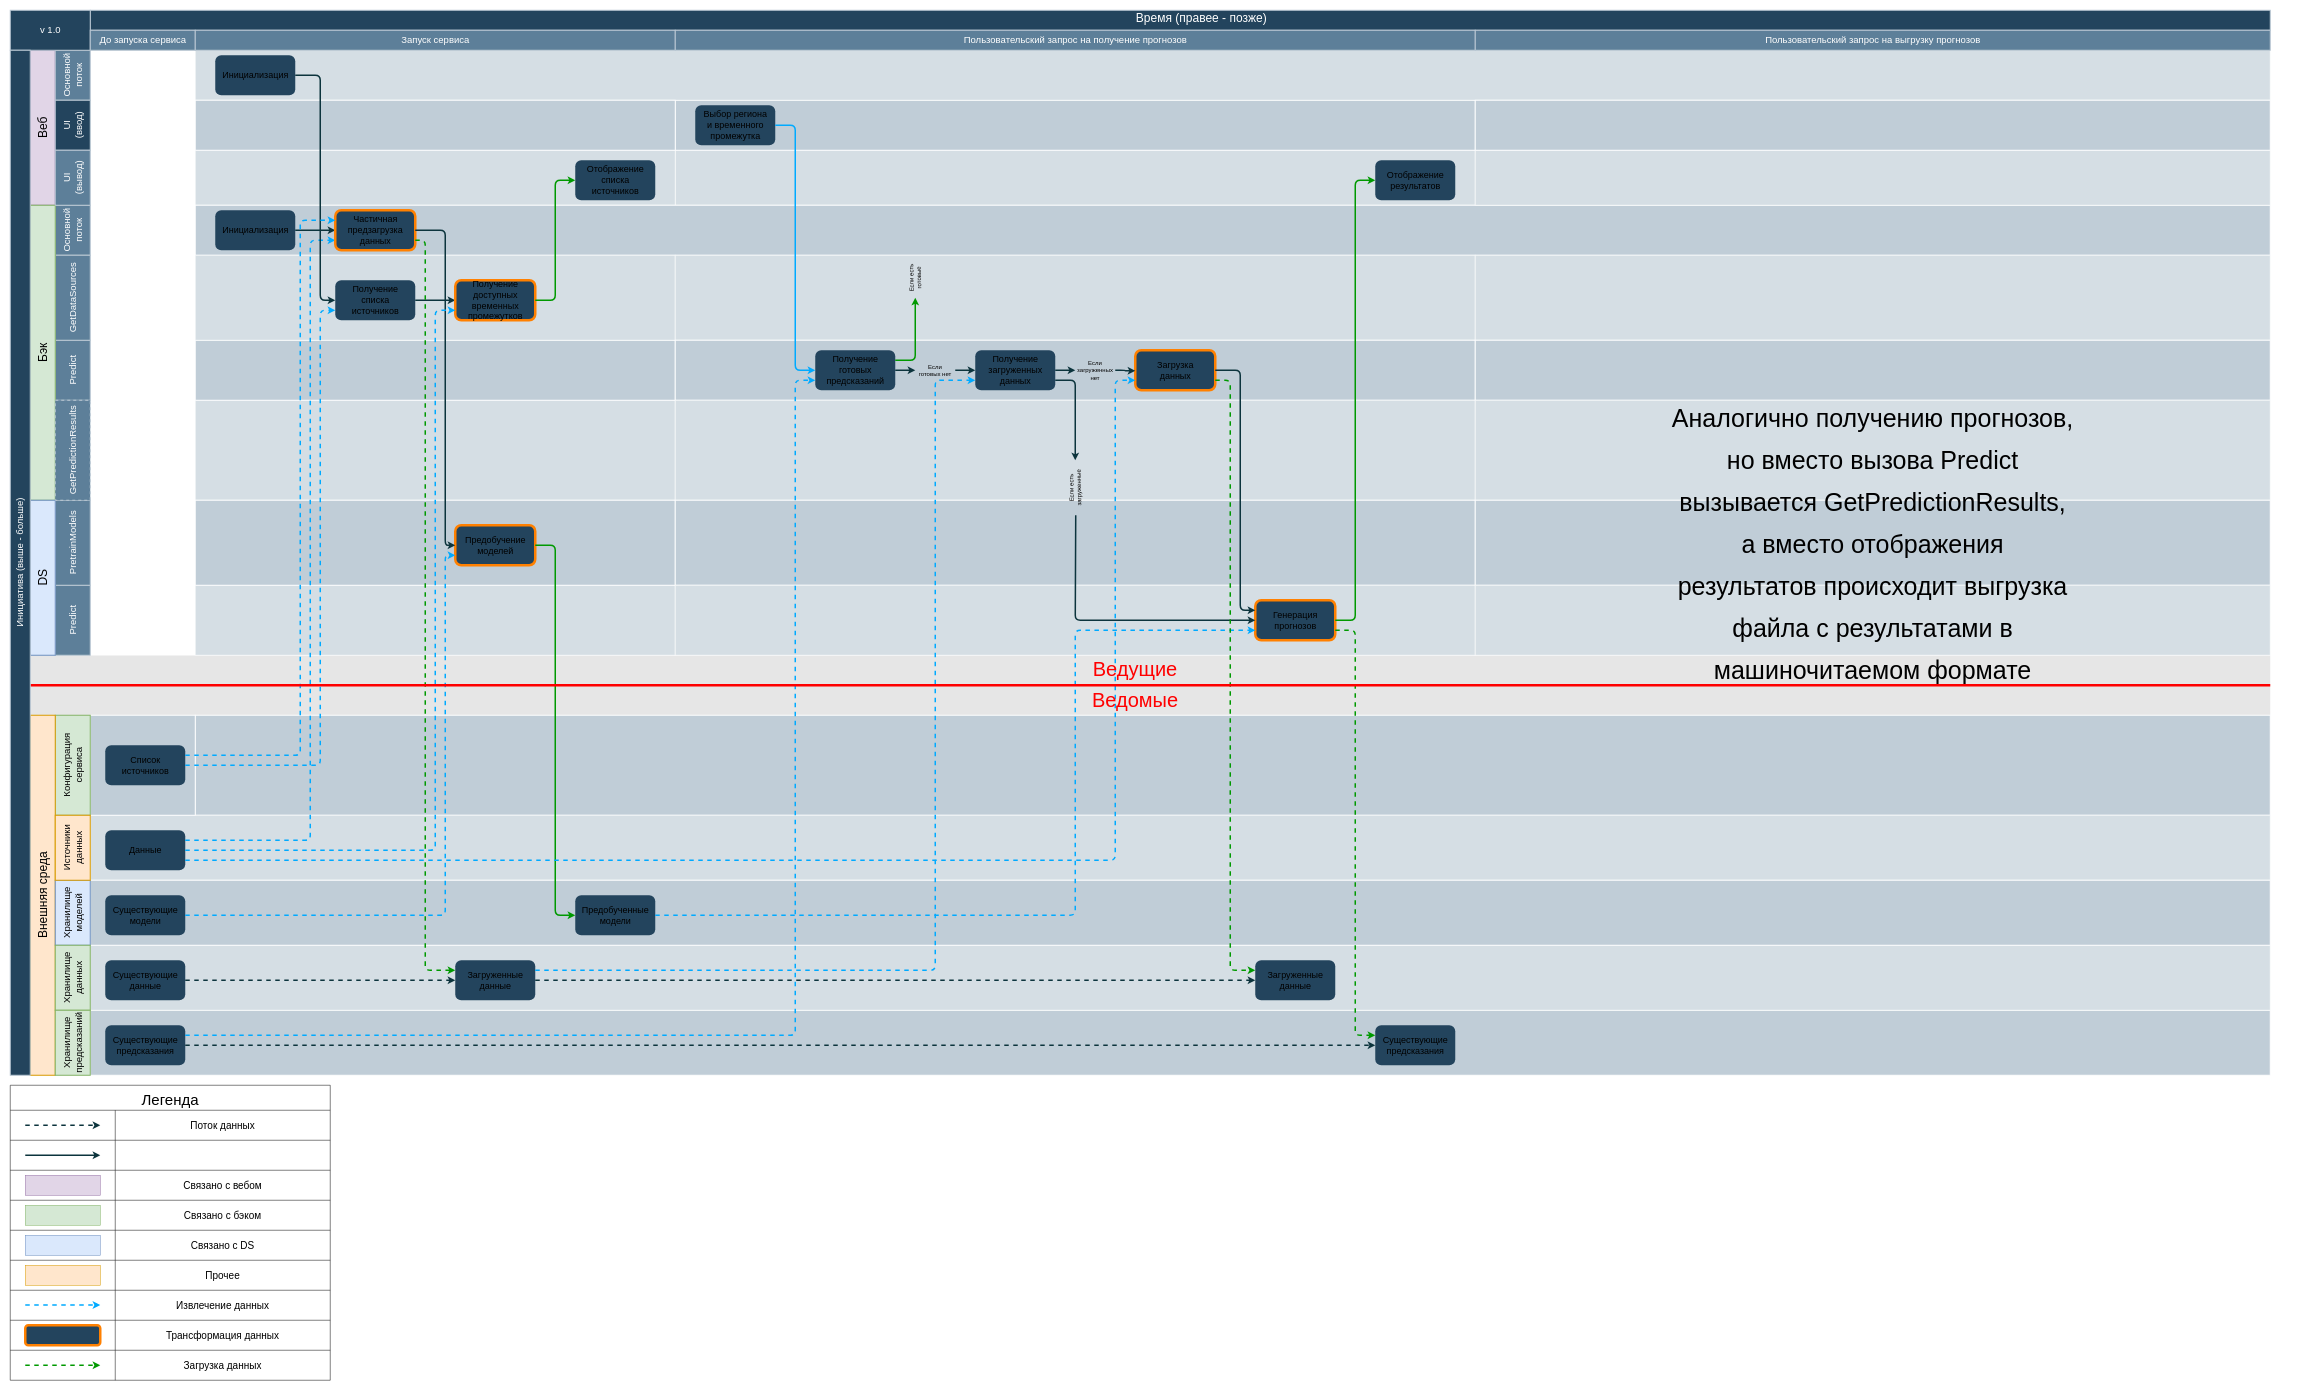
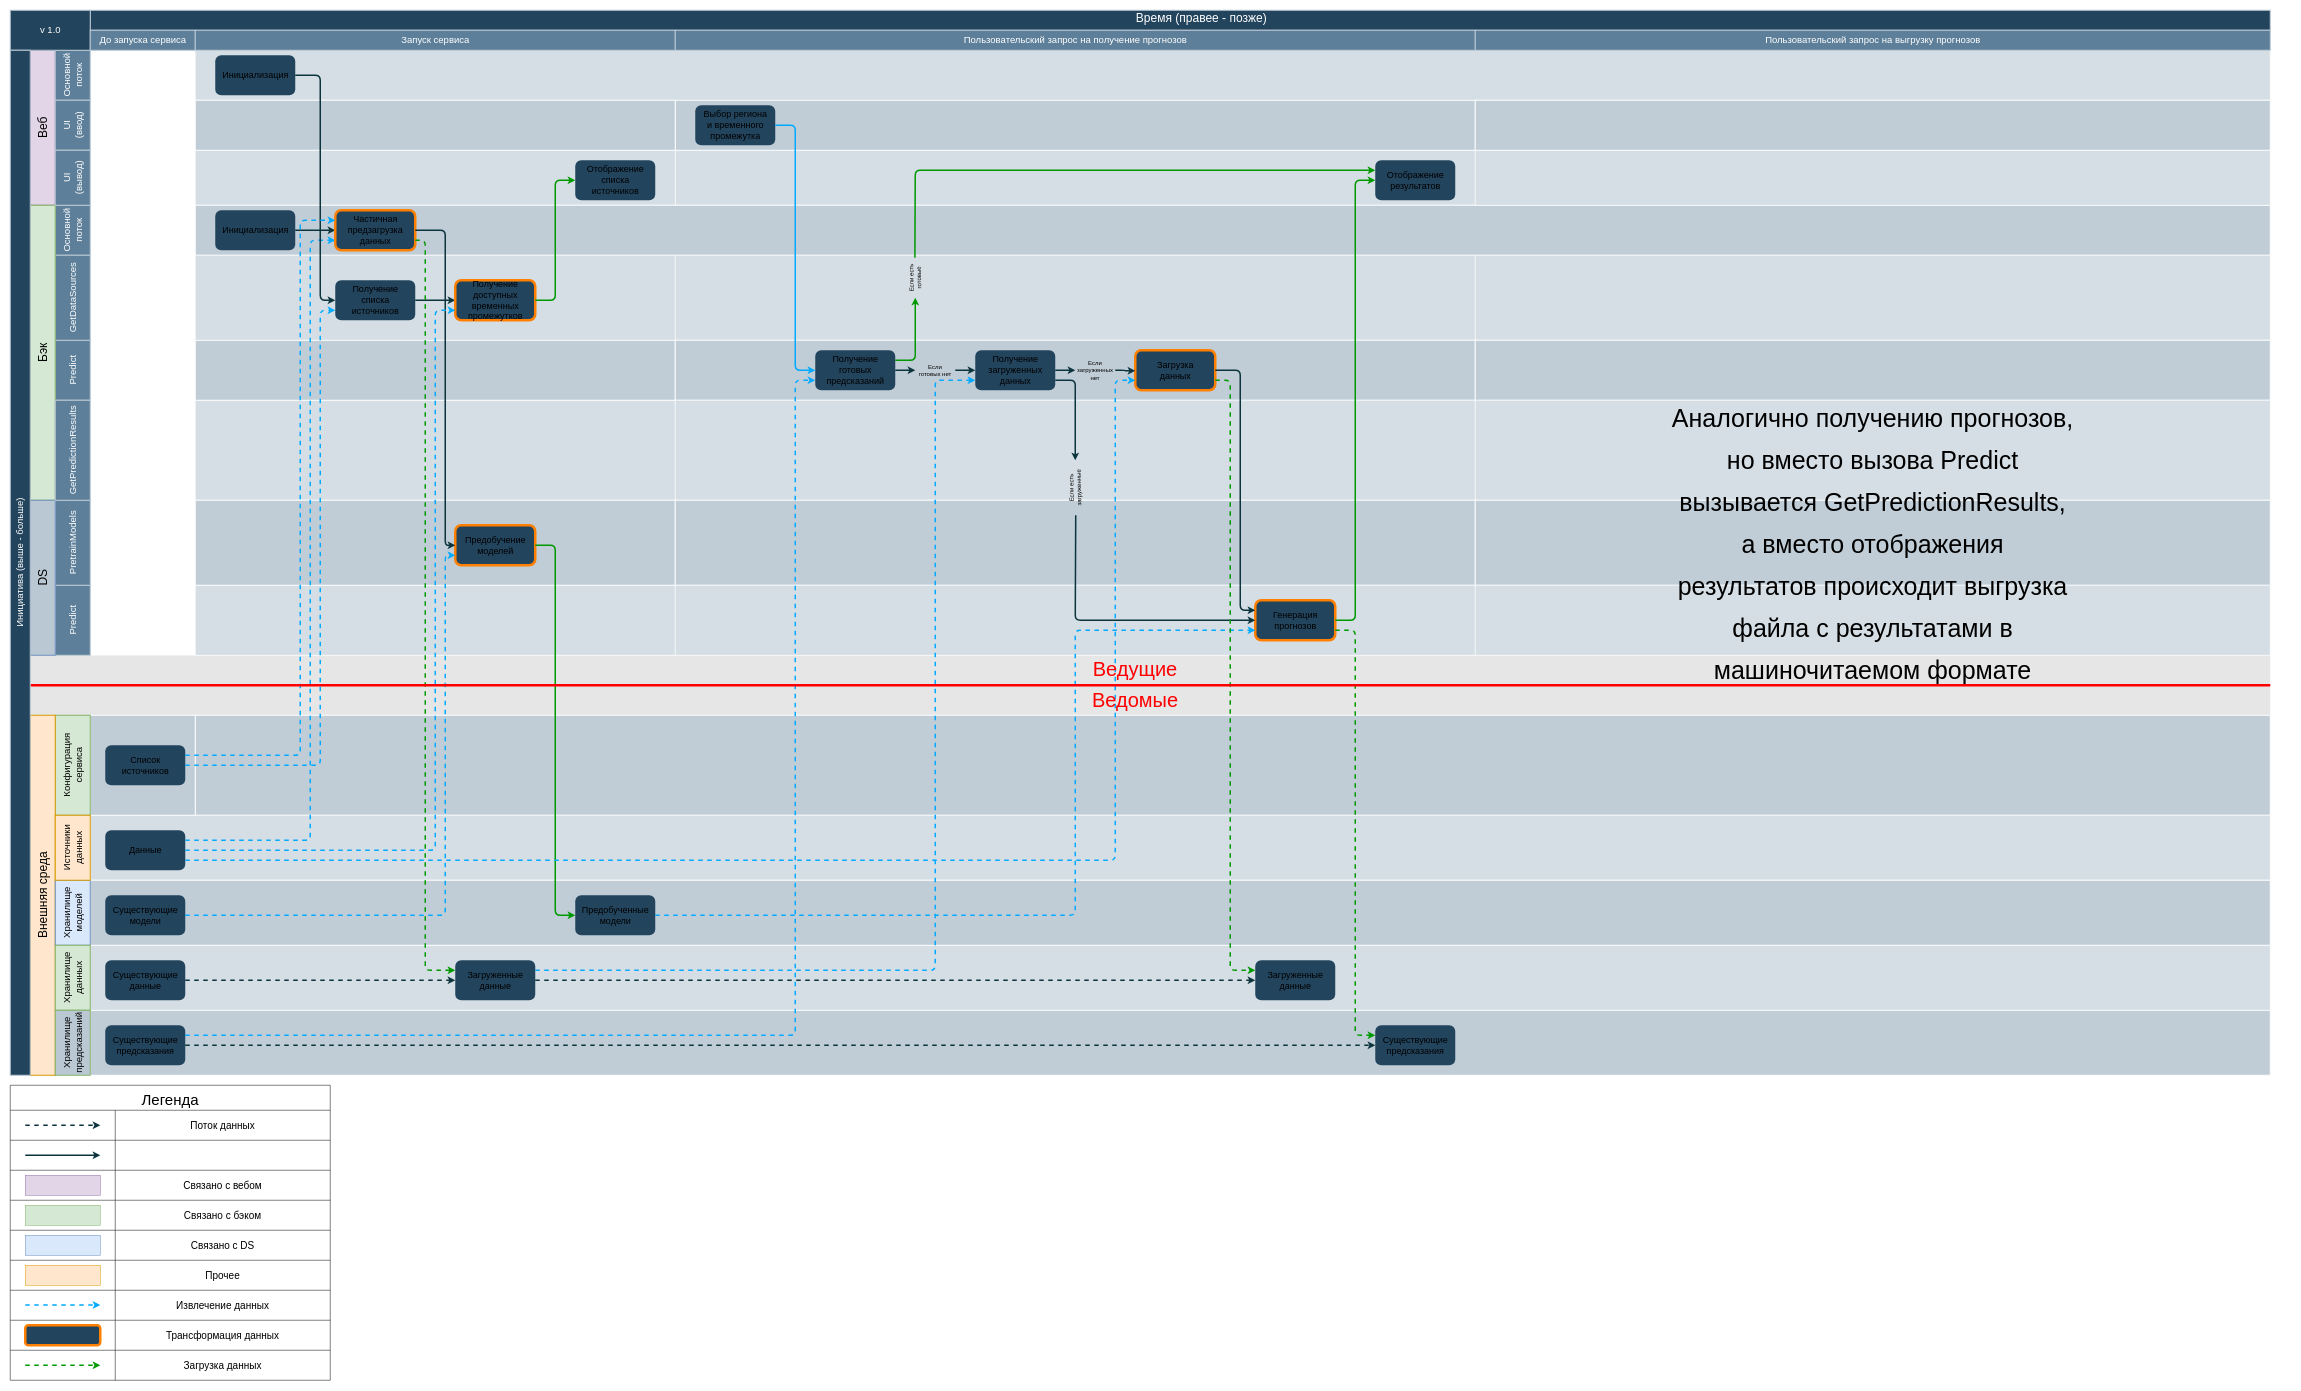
(73, 125) -> (73, 125)
none -> (1099, 170)
(73, 450) -> (73, 450)
(43, 578) -> (43, 578)
(73, 1043) -> (73, 1043)
